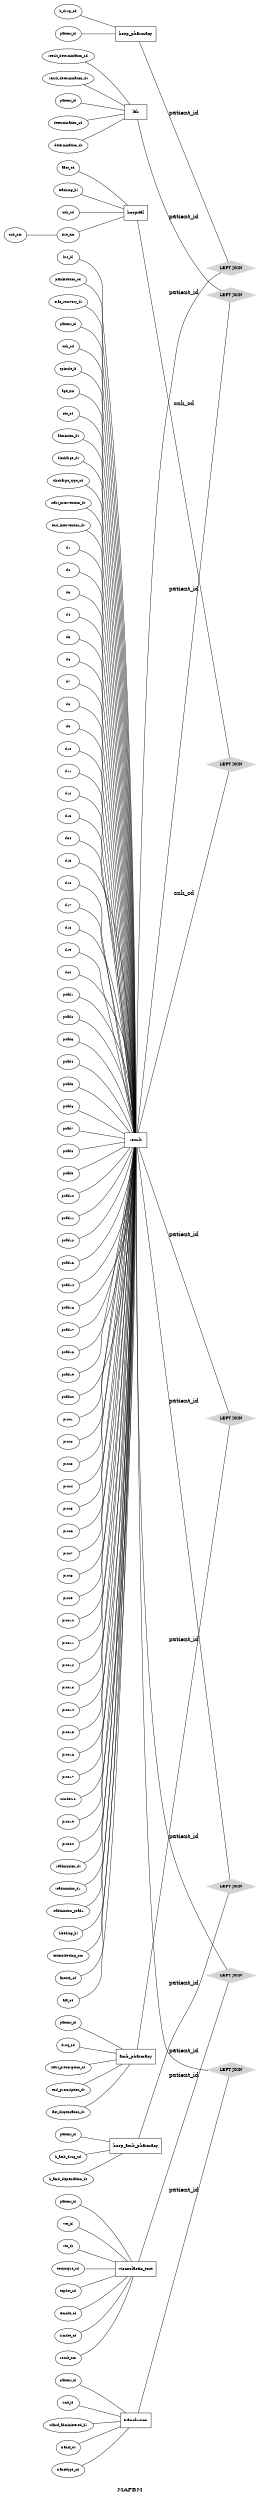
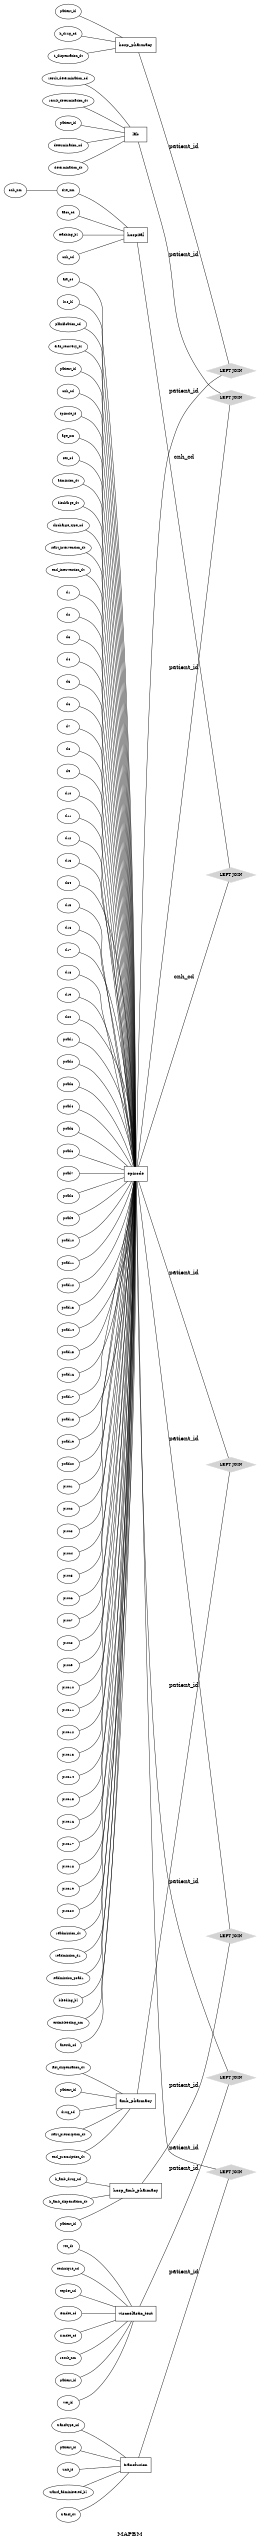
none -> (68, 56)
(136, 1140) -> (136, 1174)
none -> (68, 1353)
(68, 1800) -> (68, 1867)
